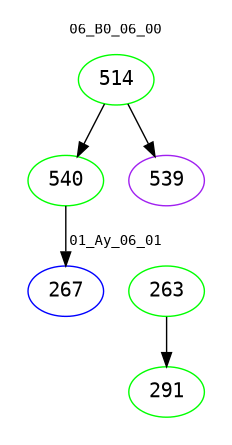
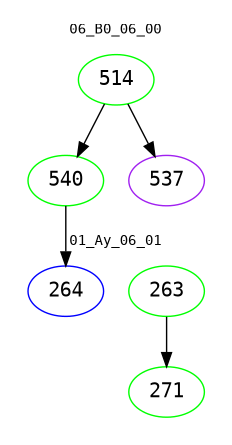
(167, 181) -> (167, 181)
(66, 291) -> (66, 291)
(167, 392) -> (167, 392)
